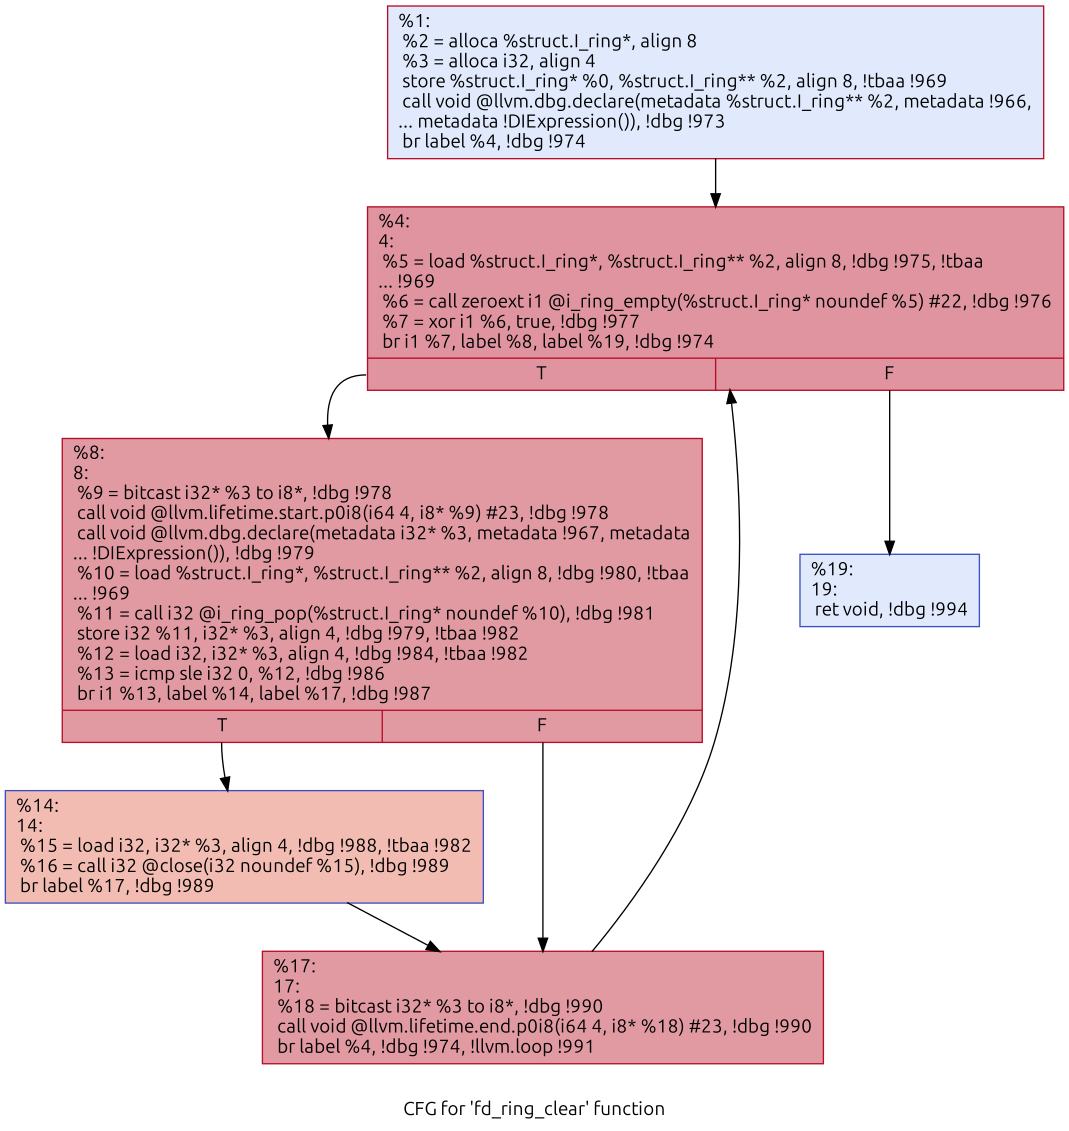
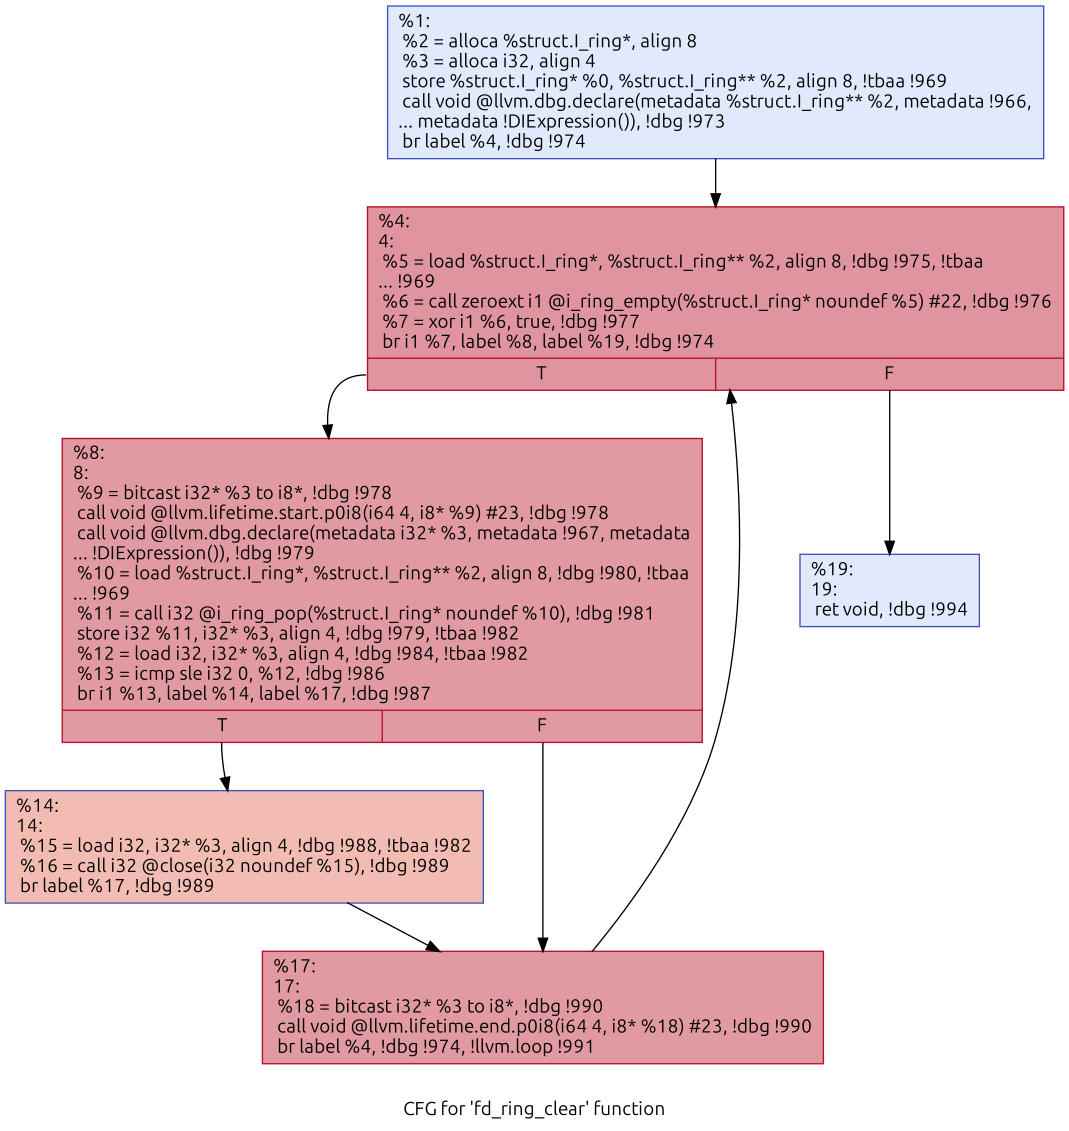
(716, 82) -> (716, 82)
